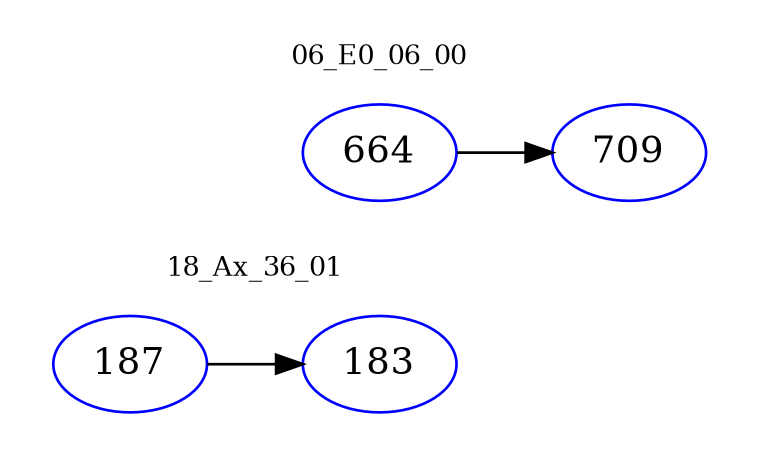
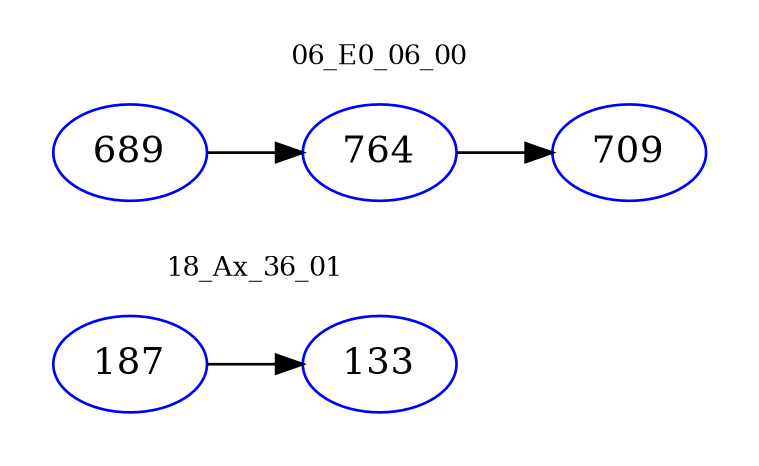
none -> (130, 153)
(380, 153) -> (380, 153)
(380, 364) -> (380, 364)
